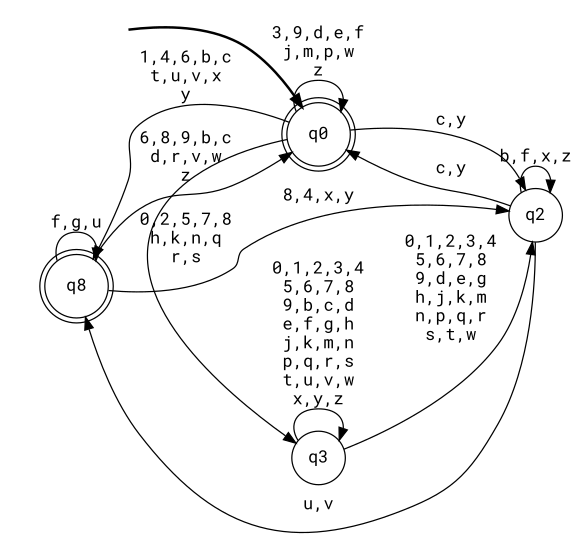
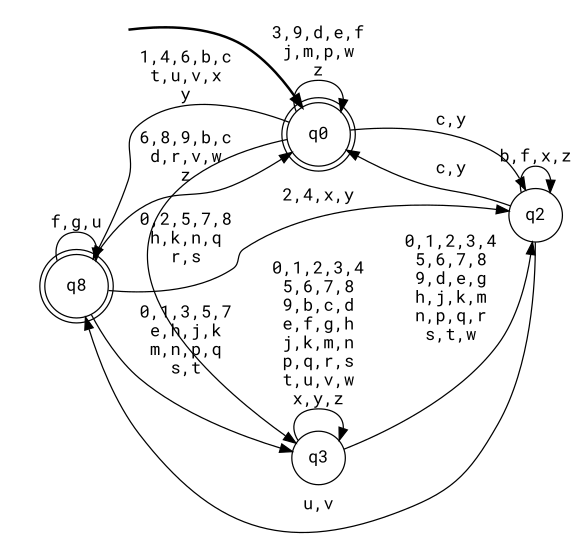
(319, 196) -> (319, 196)
none -> (171, 401)
